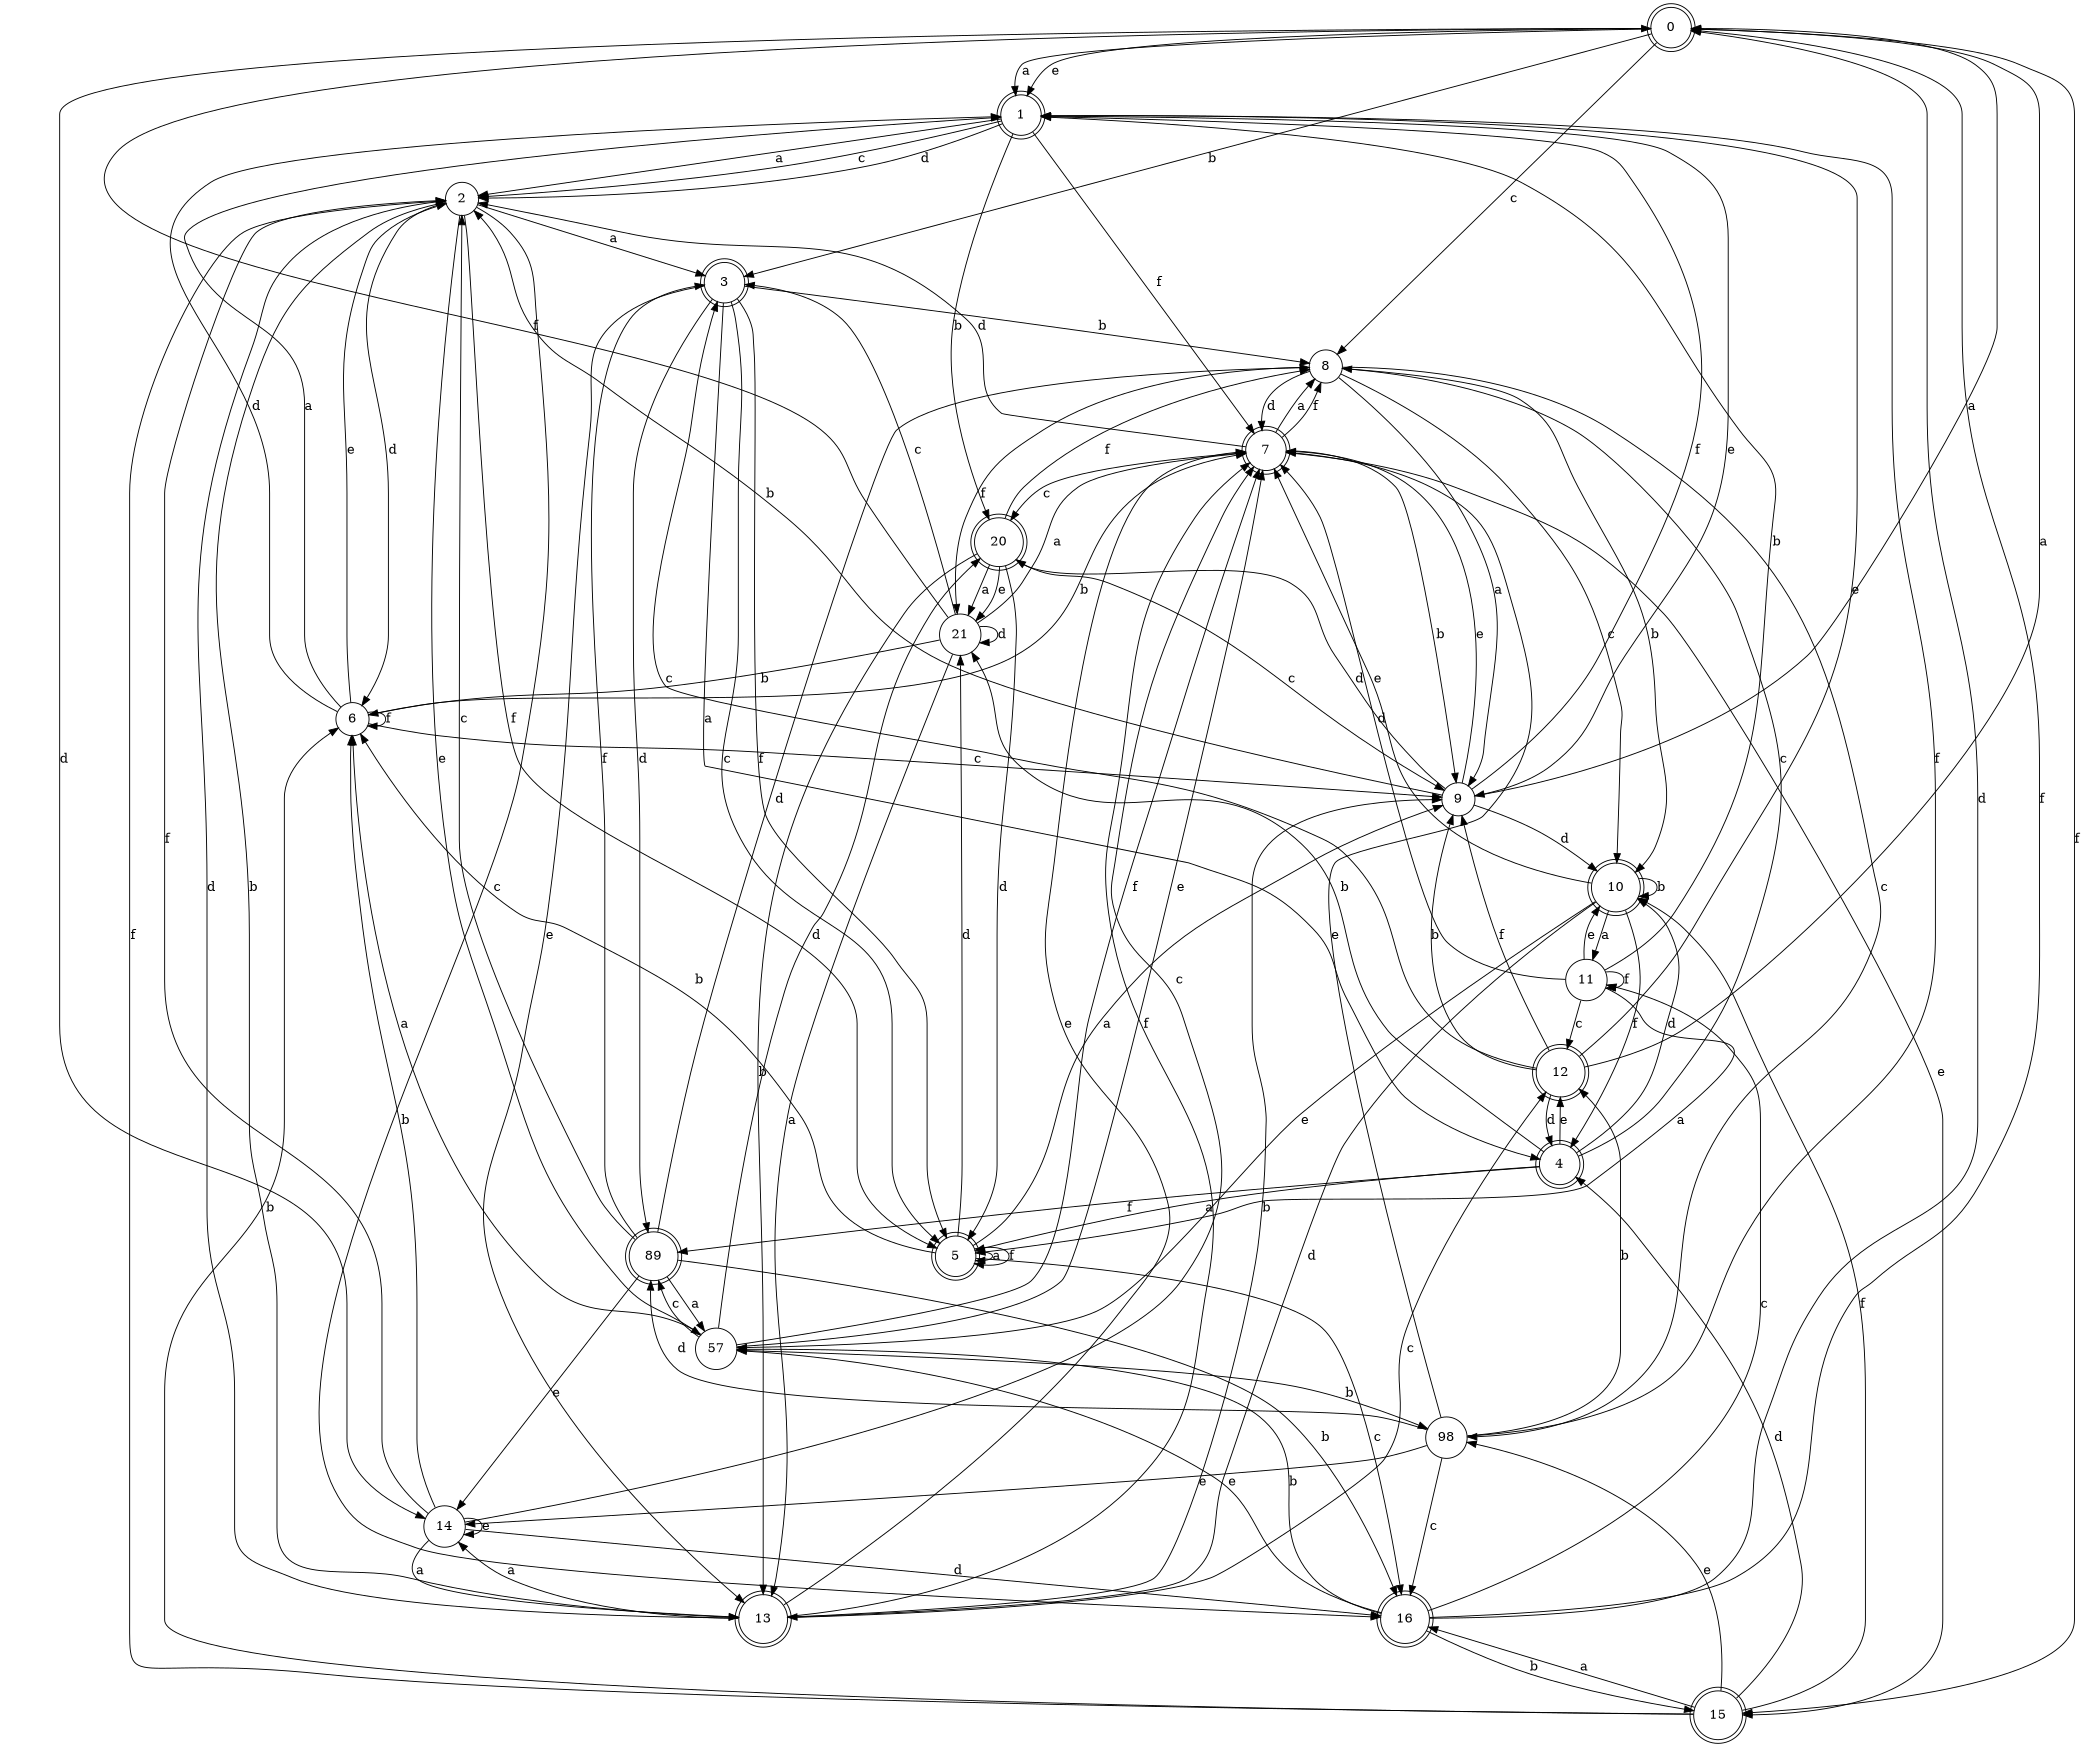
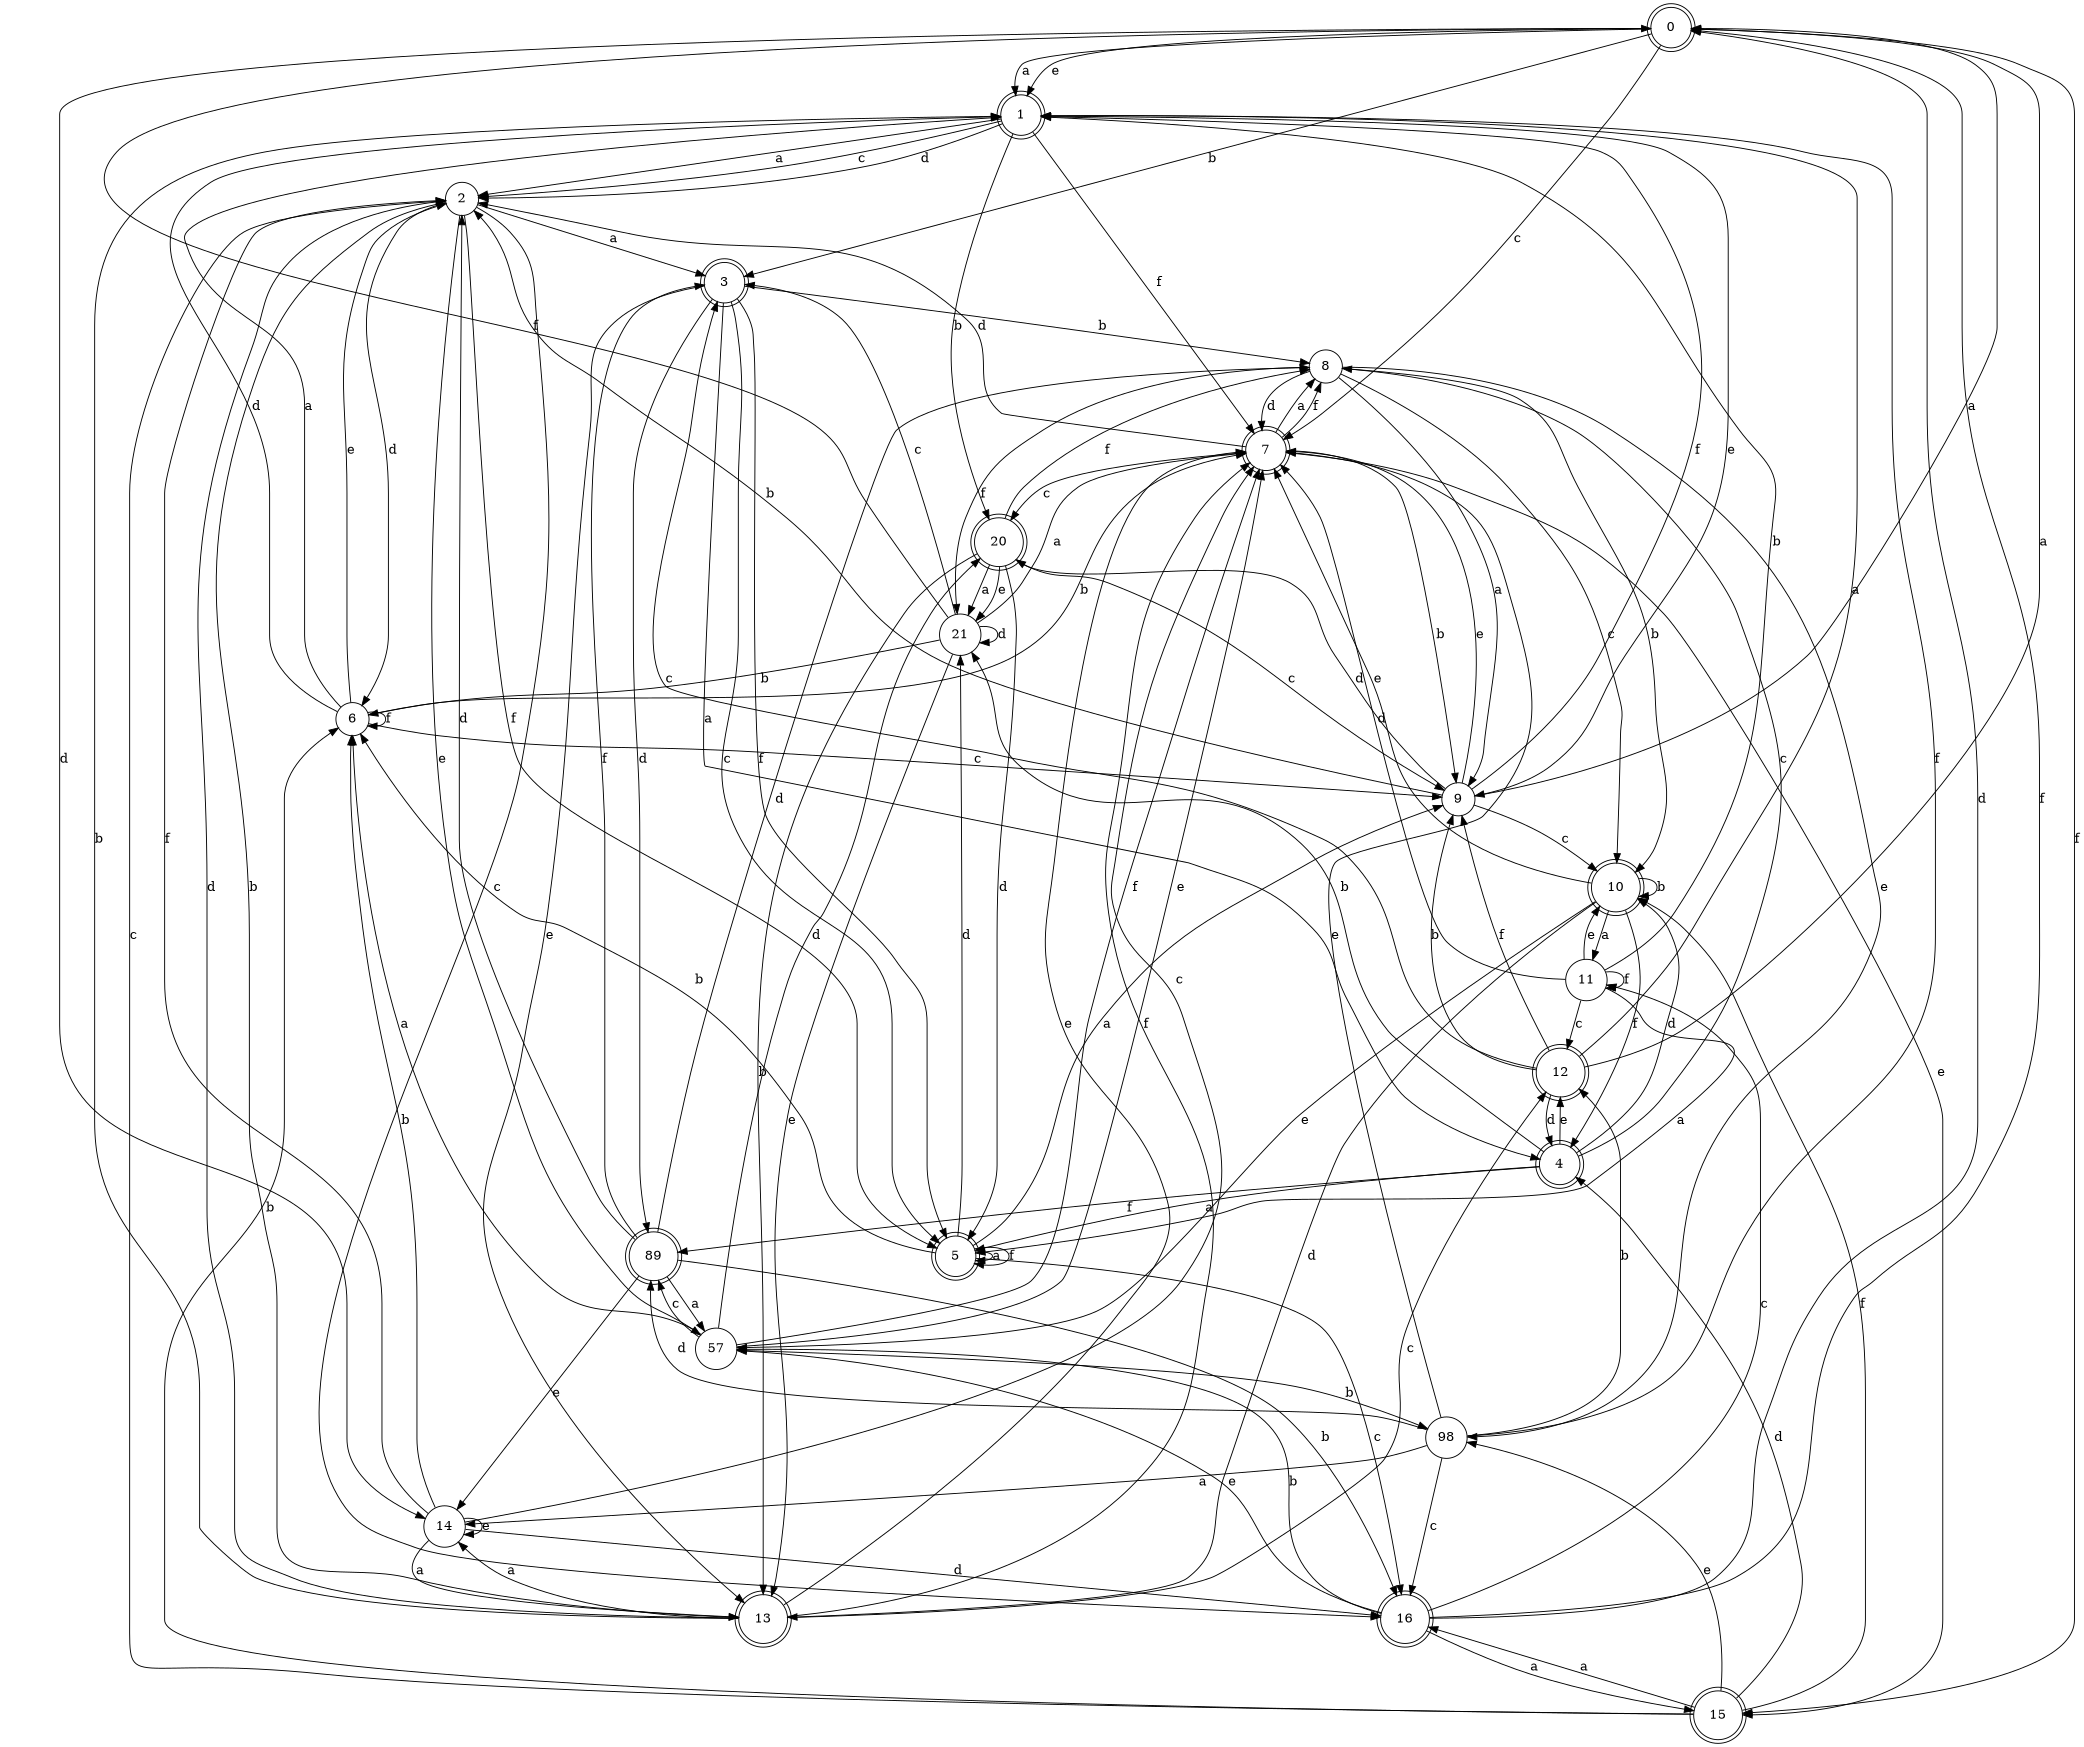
(1500, 195) -> (1493, 256)
(1856, 590) -> (1856, 590)
(464, 719) -> (464, 719)
(1565, 839) -> (1565, 839)
(1884, 887) -> (1884, 887)
(133, 936) -> (133, 936)
(792, 1121) -> (792, 1121)
(1245, 1314) -> (95, 722)
(1203, 1482) -> (1203, 1482)
(1534, 1667) -> (1534, 1667)
